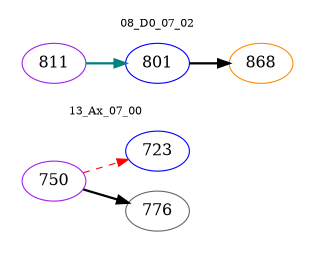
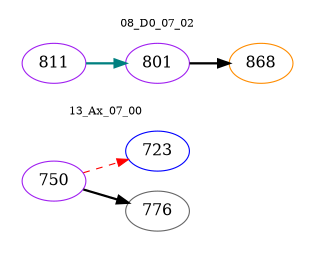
(158, 63) -> (158, 63)
